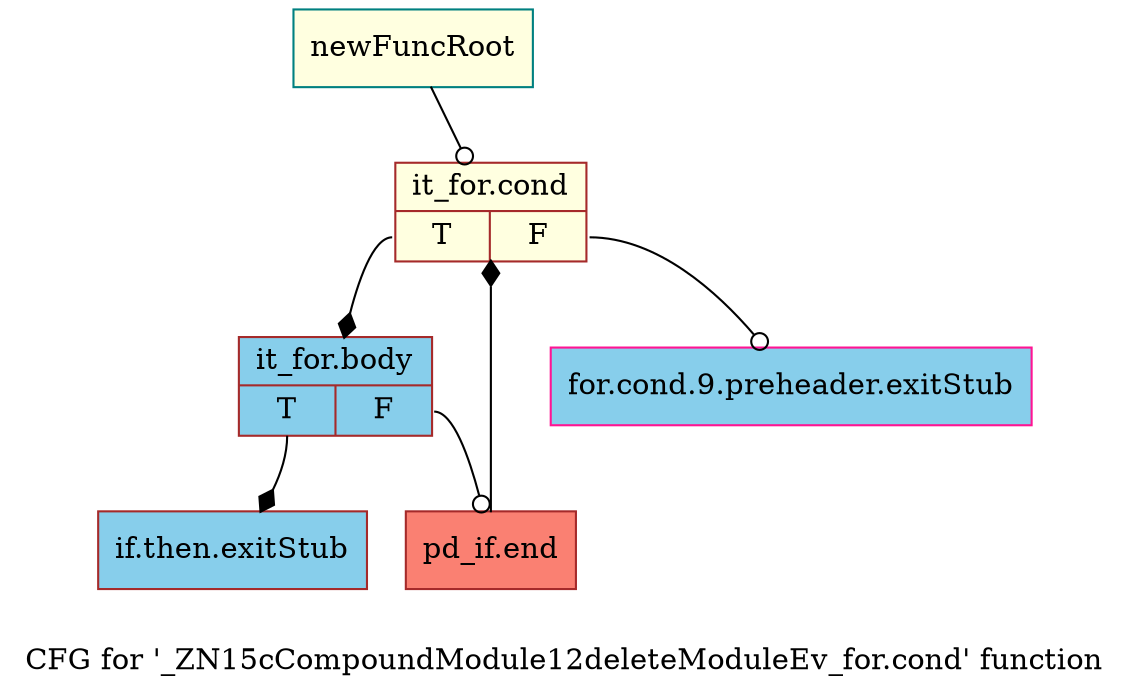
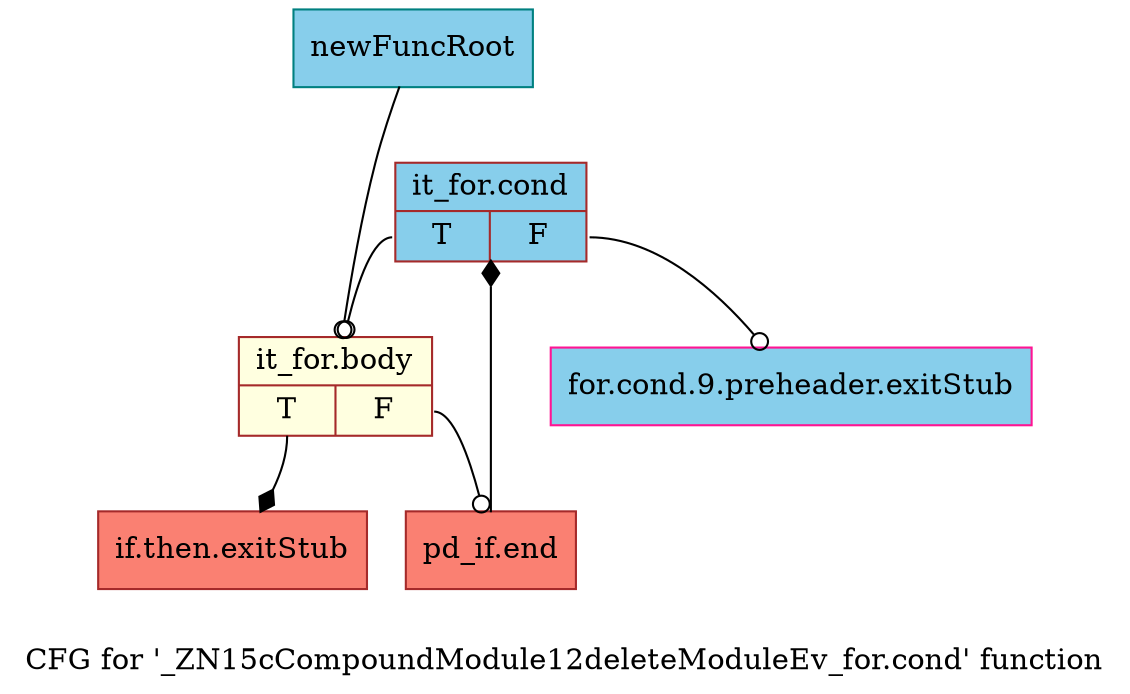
(413, 48) -> (413, 48)
(446, 117) -> (366, 202)
(491, 212) -> (491, 212)
(363, 274) -> (367, 263)
(335, 386) -> (335, 386)
(233, 550) -> (233, 550)
